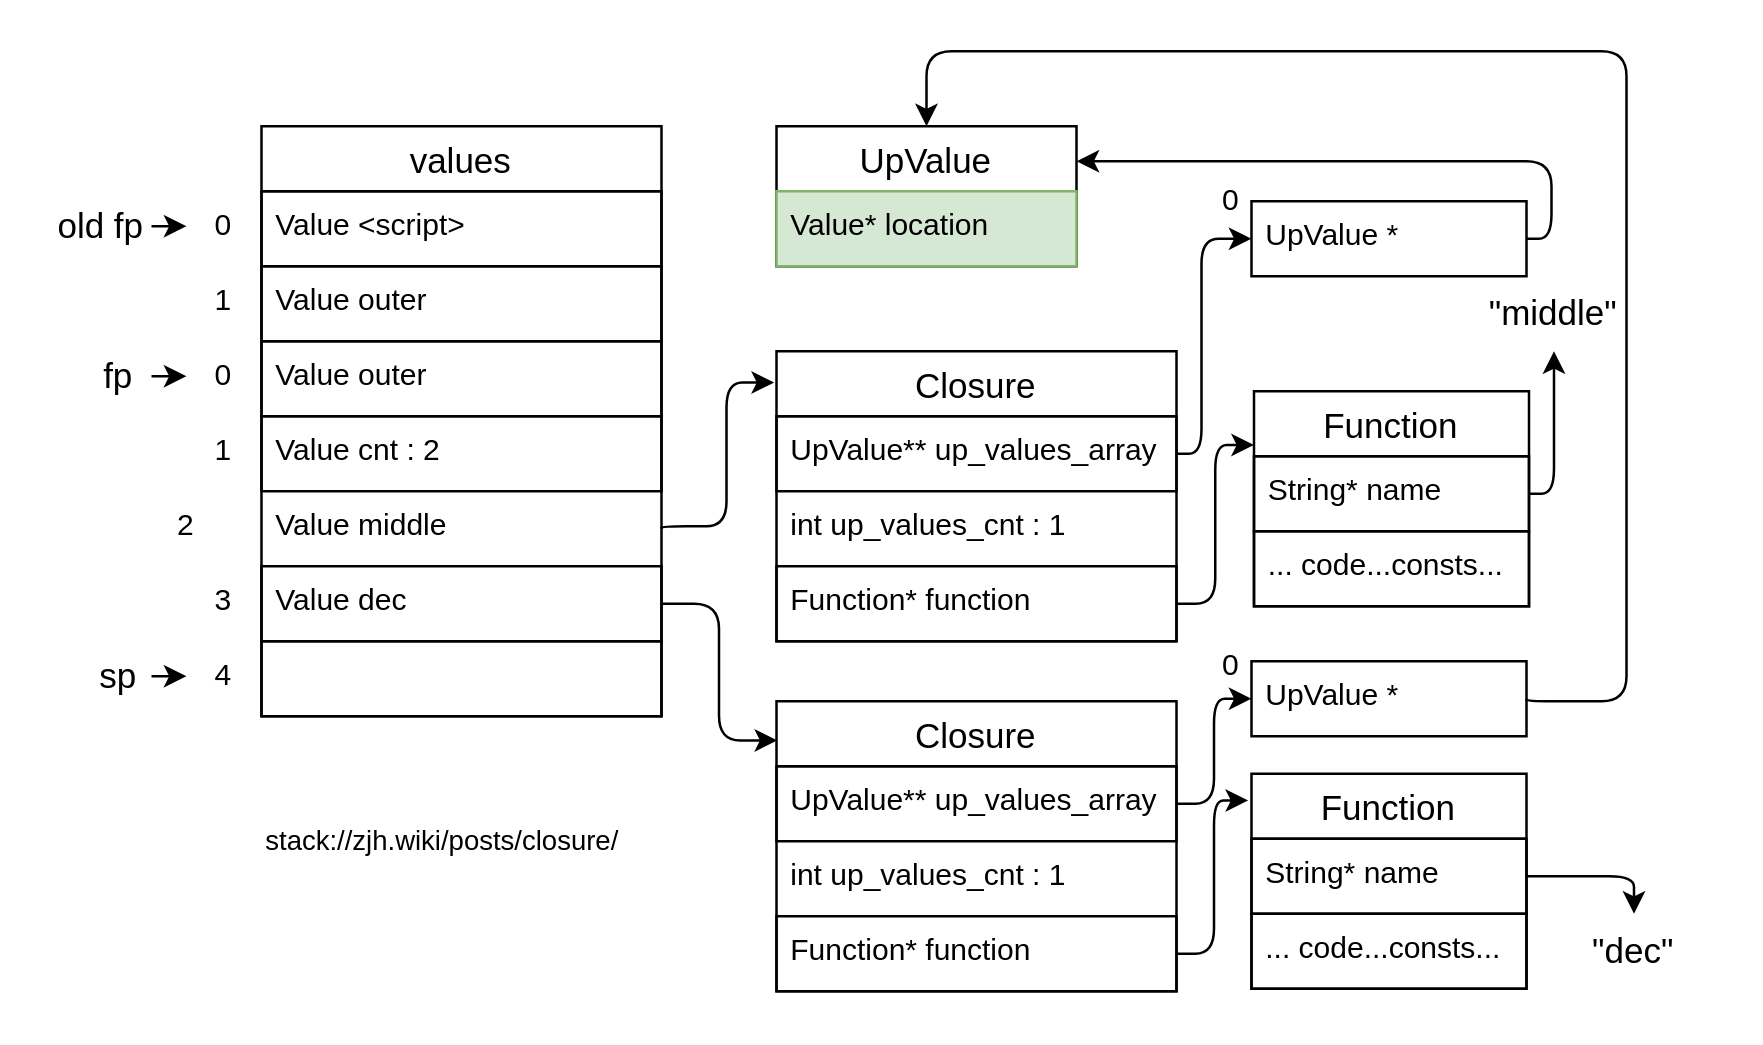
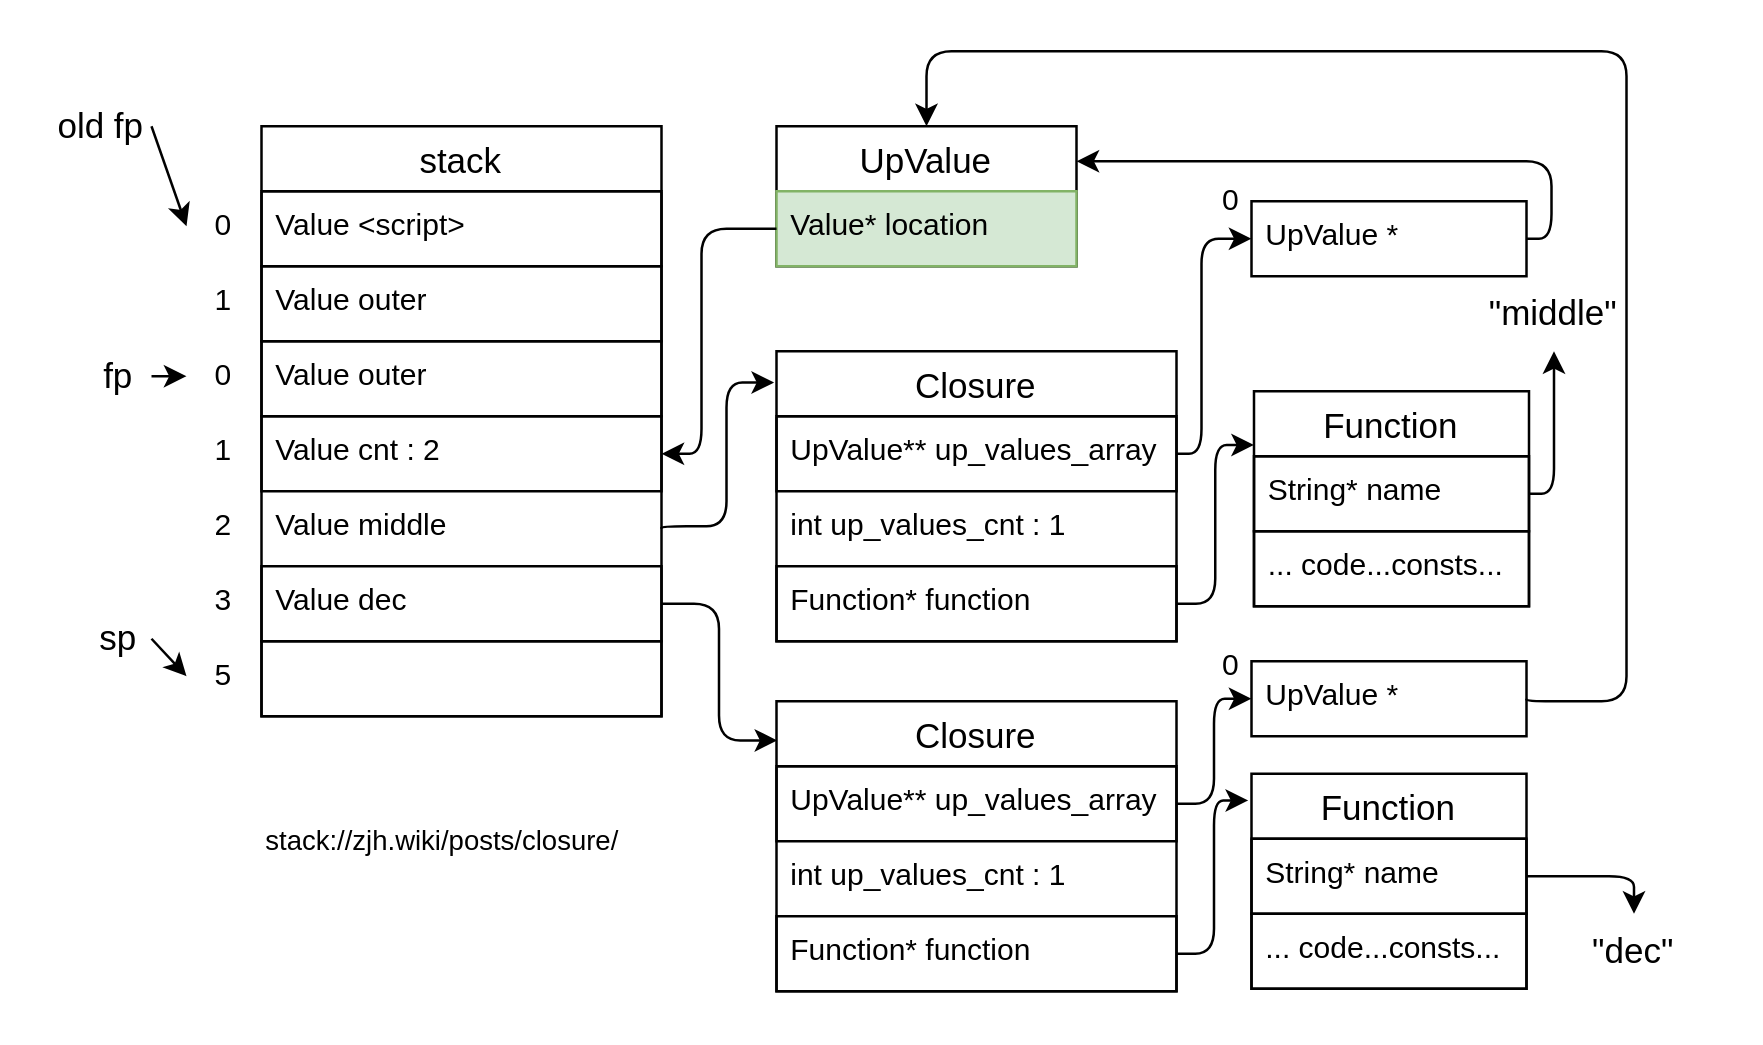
(460, 161) -> (460, 161)
(101, 226) -> (101, 126)
none -> (701, 320)
(186, 526) -> (224, 526)
(119, 676) -> (119, 639)
(224, 676) -> (224, 676)
